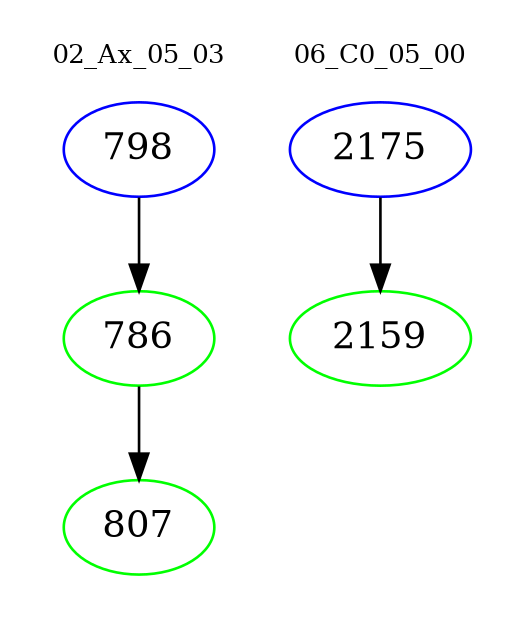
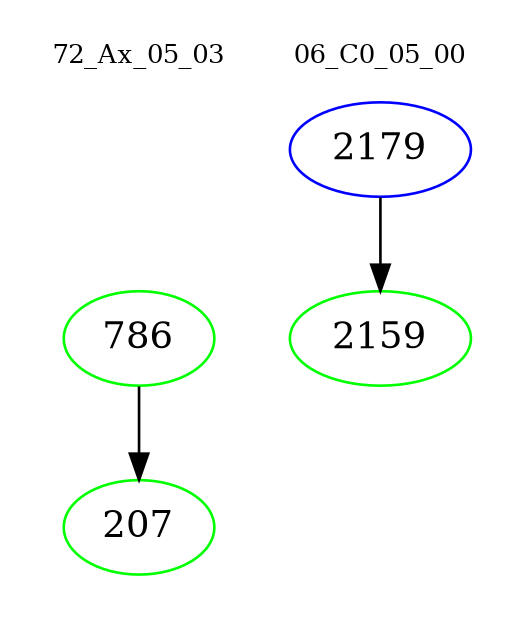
(139, 56) -> (139, 56)
(139, 150) -> none
(380, 150) -> (380, 150)
(139, 527) -> (139, 527)
